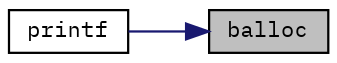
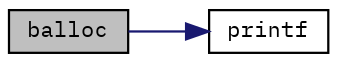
(157, 31) -> (157, 31)
